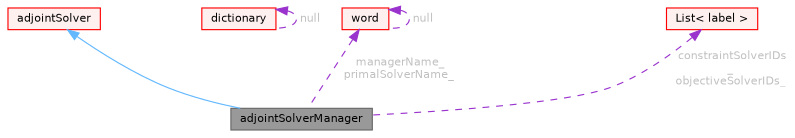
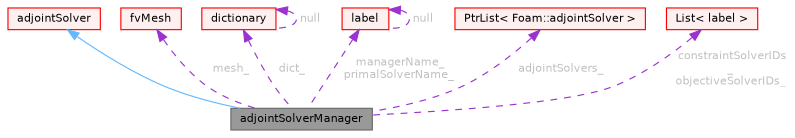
none -> (151, 19)
(365, 19) -> (365, 19)
none -> (550, 19)
none -> (268, 76)
